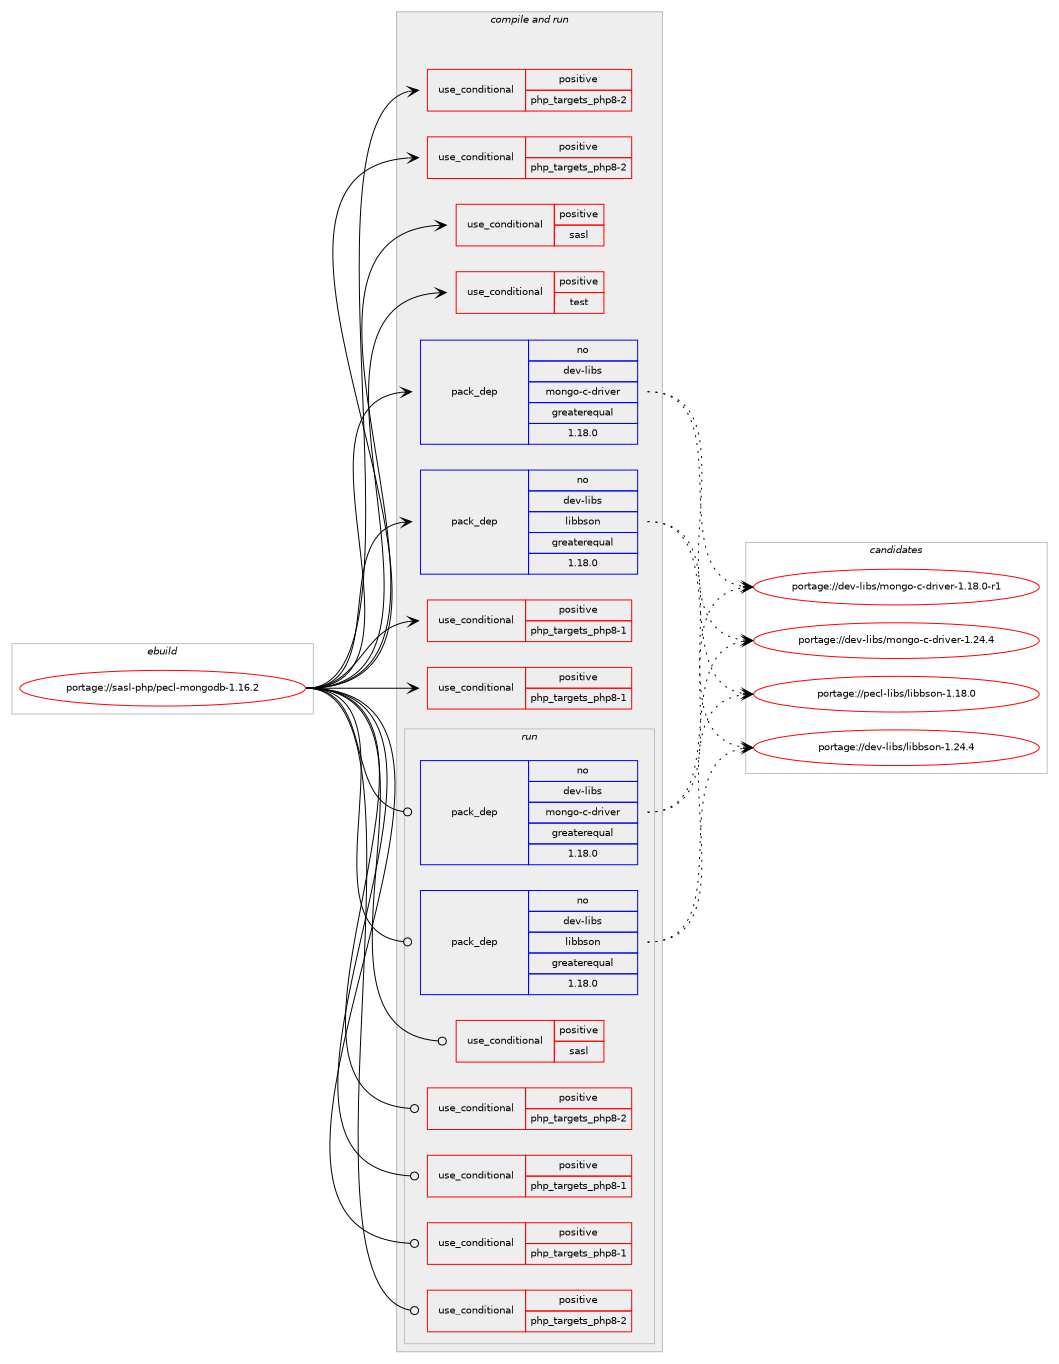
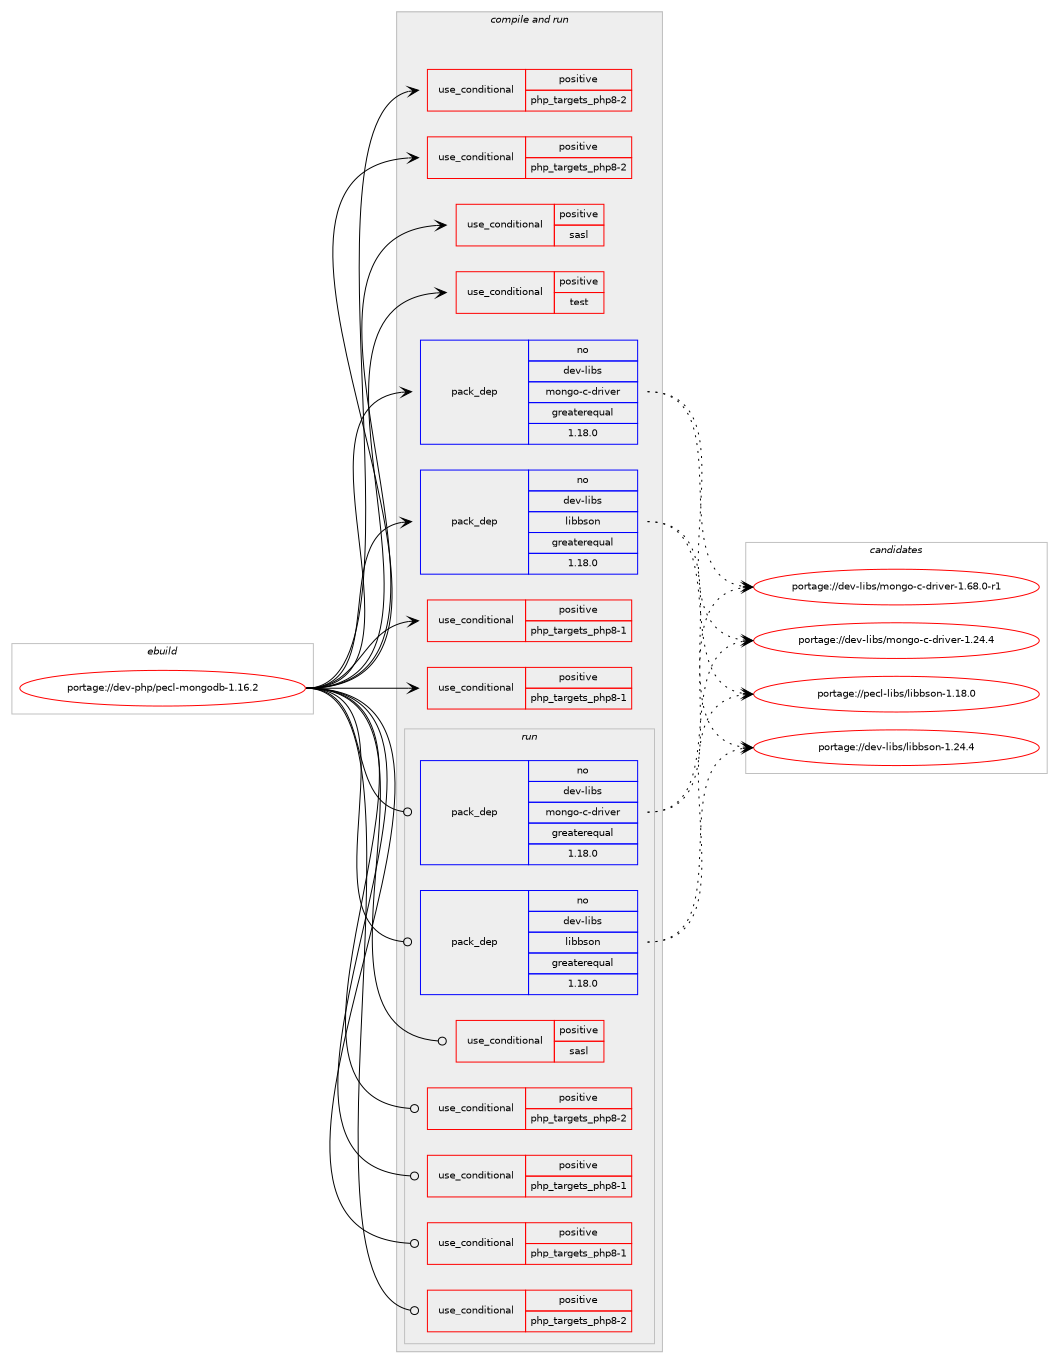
(896, 587) -> (896, 587)
(163, 688) -> (163, 688)
